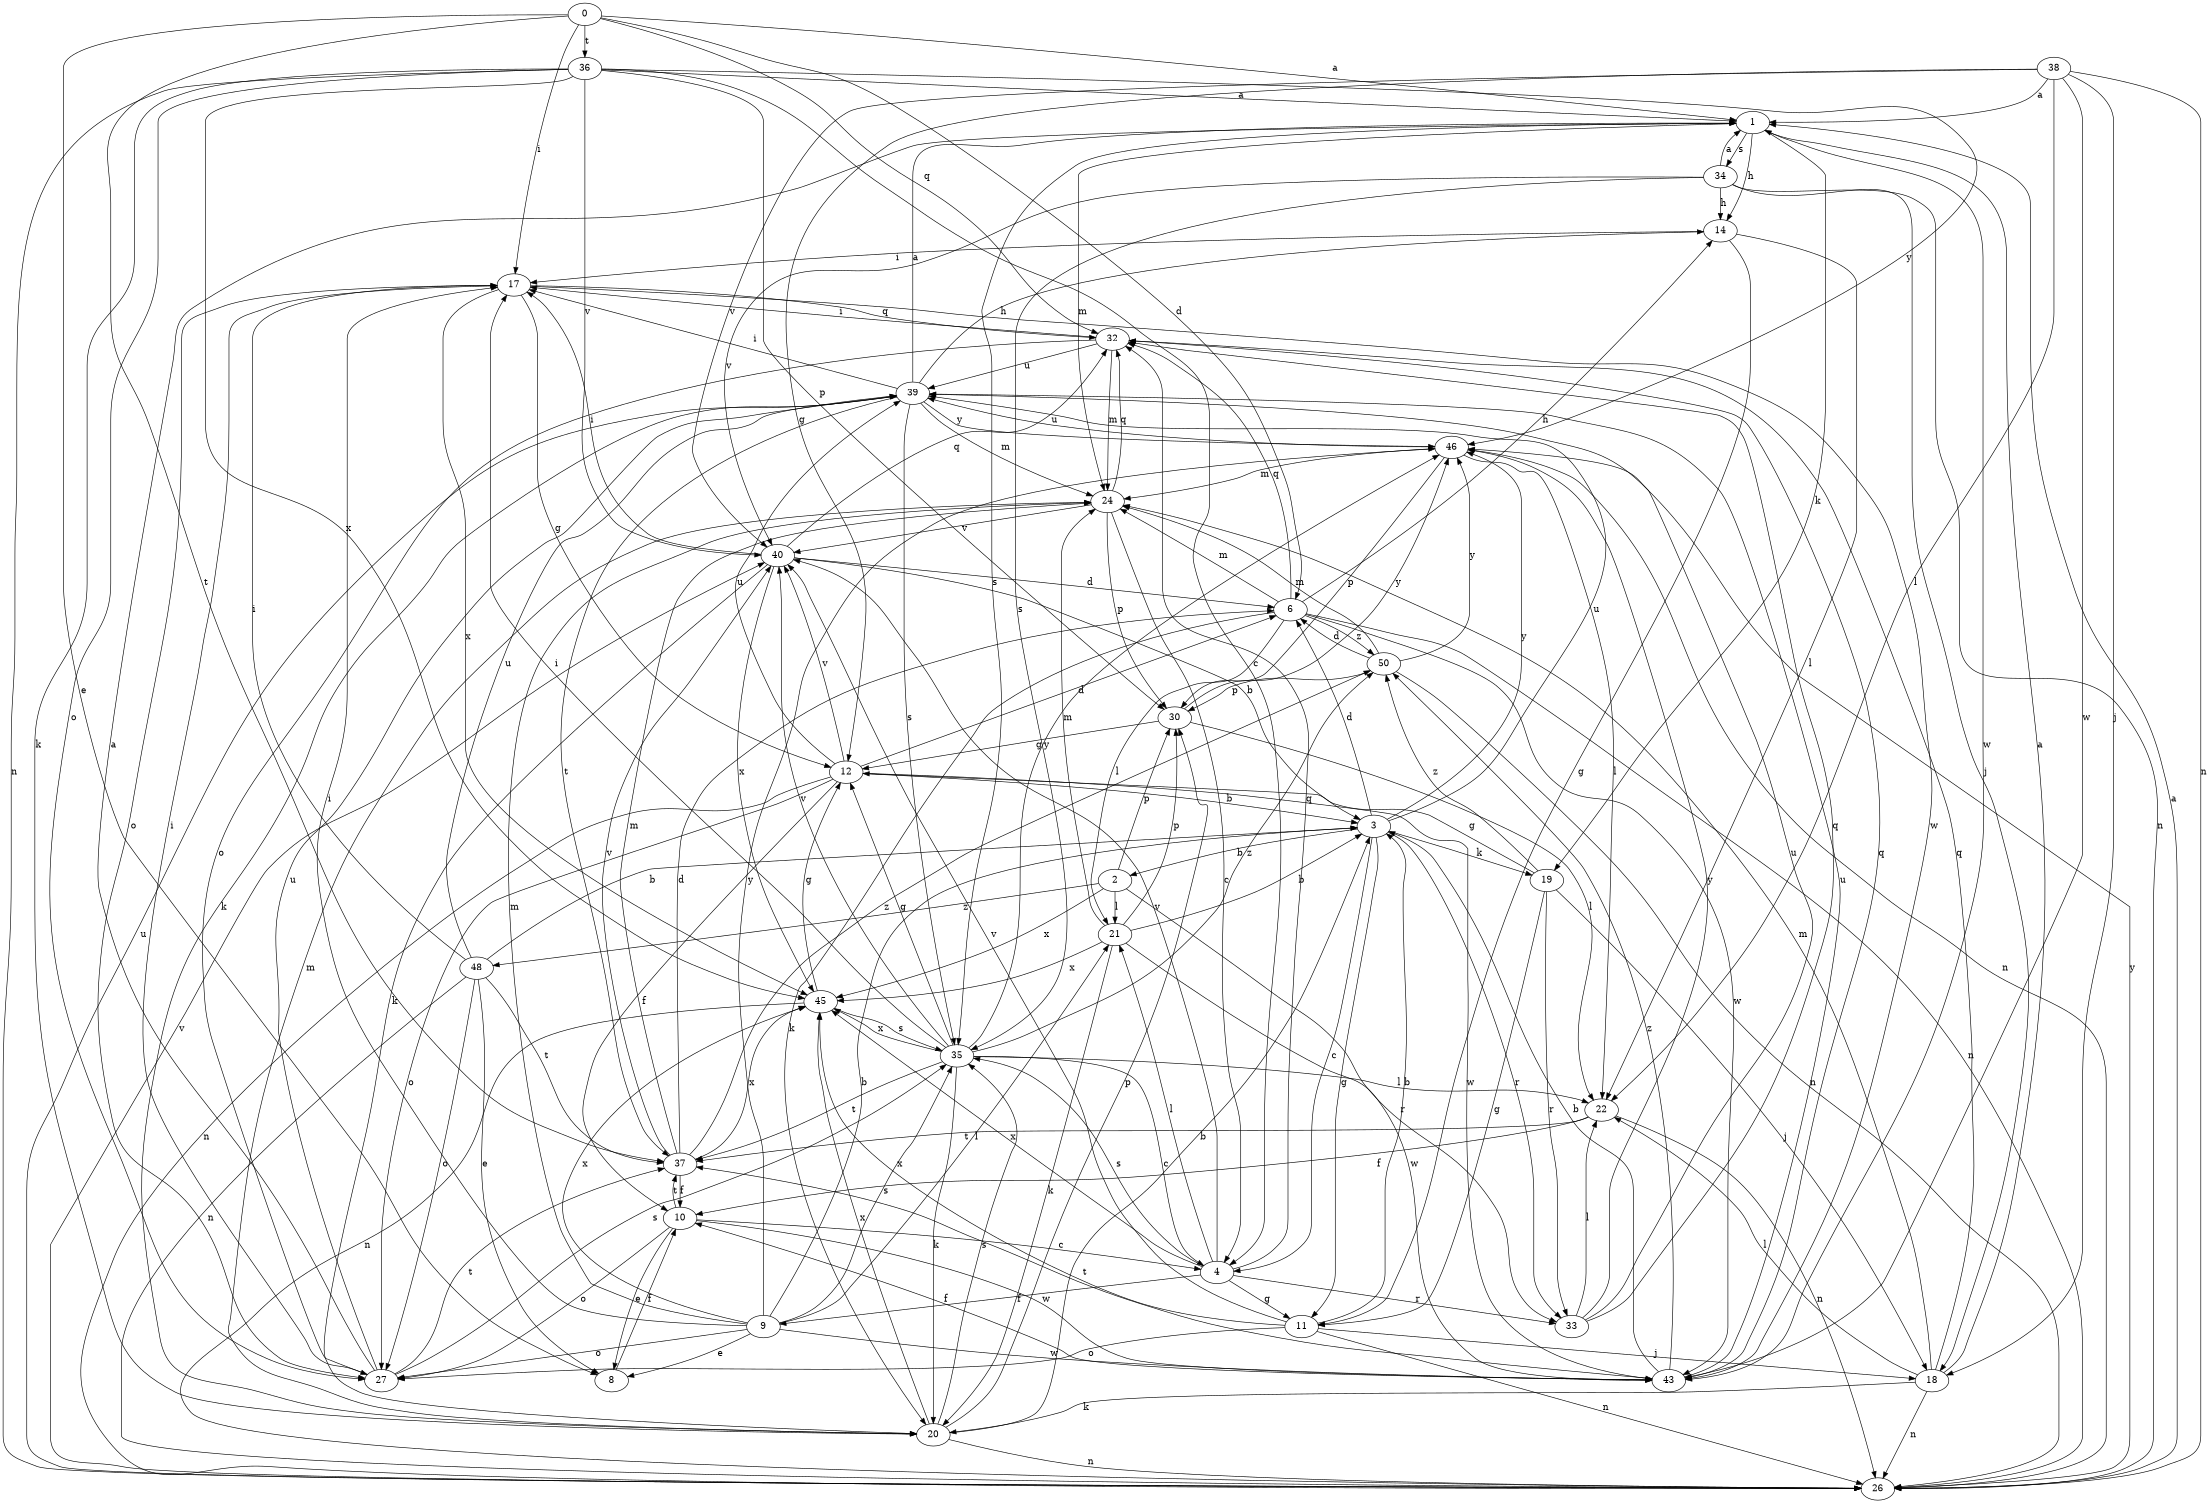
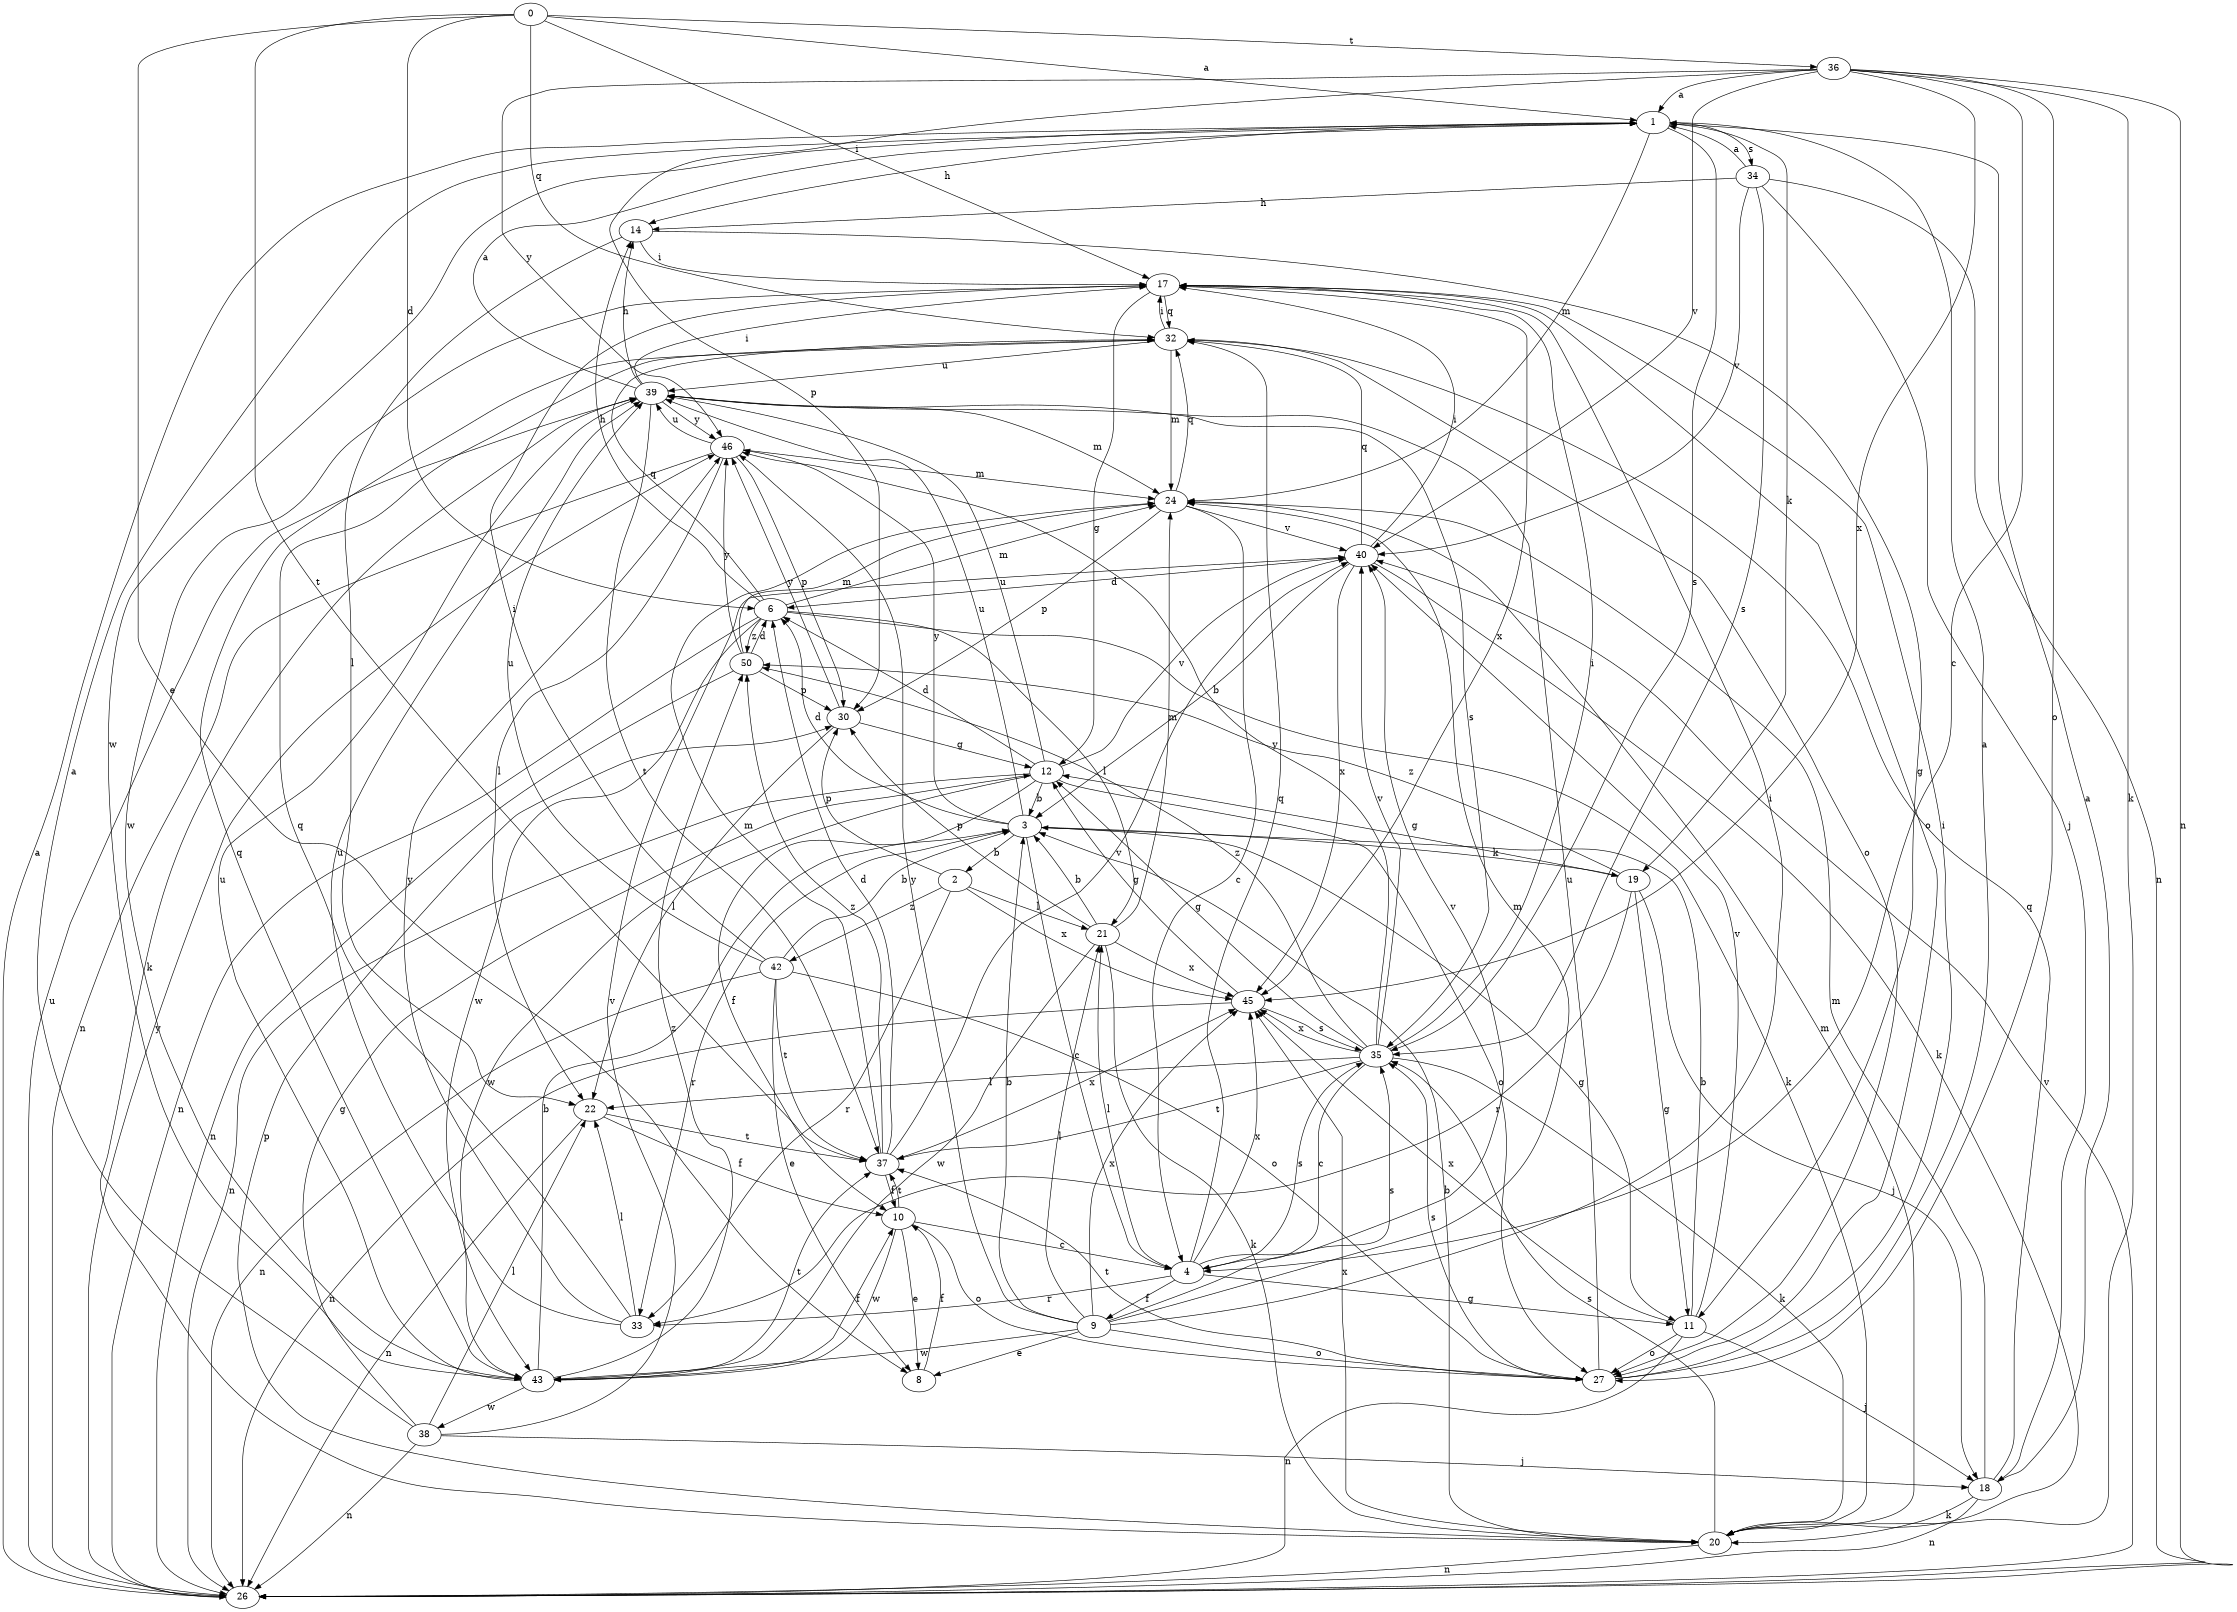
(2083, 808) -> (484, 1406)
(477, 968) -> (777, 968)
(1771, 1259) -> none
